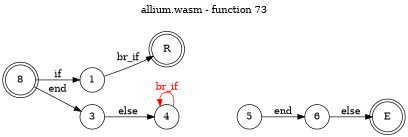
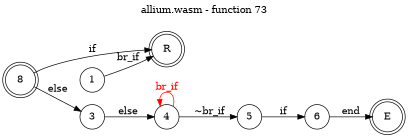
(54, 80) -> (88, 57)
(58, 89) -> (58, 89)
(283, 112) -> (283, 112)
(351, 112) -> (351, 112)
none -> (205, 117)
